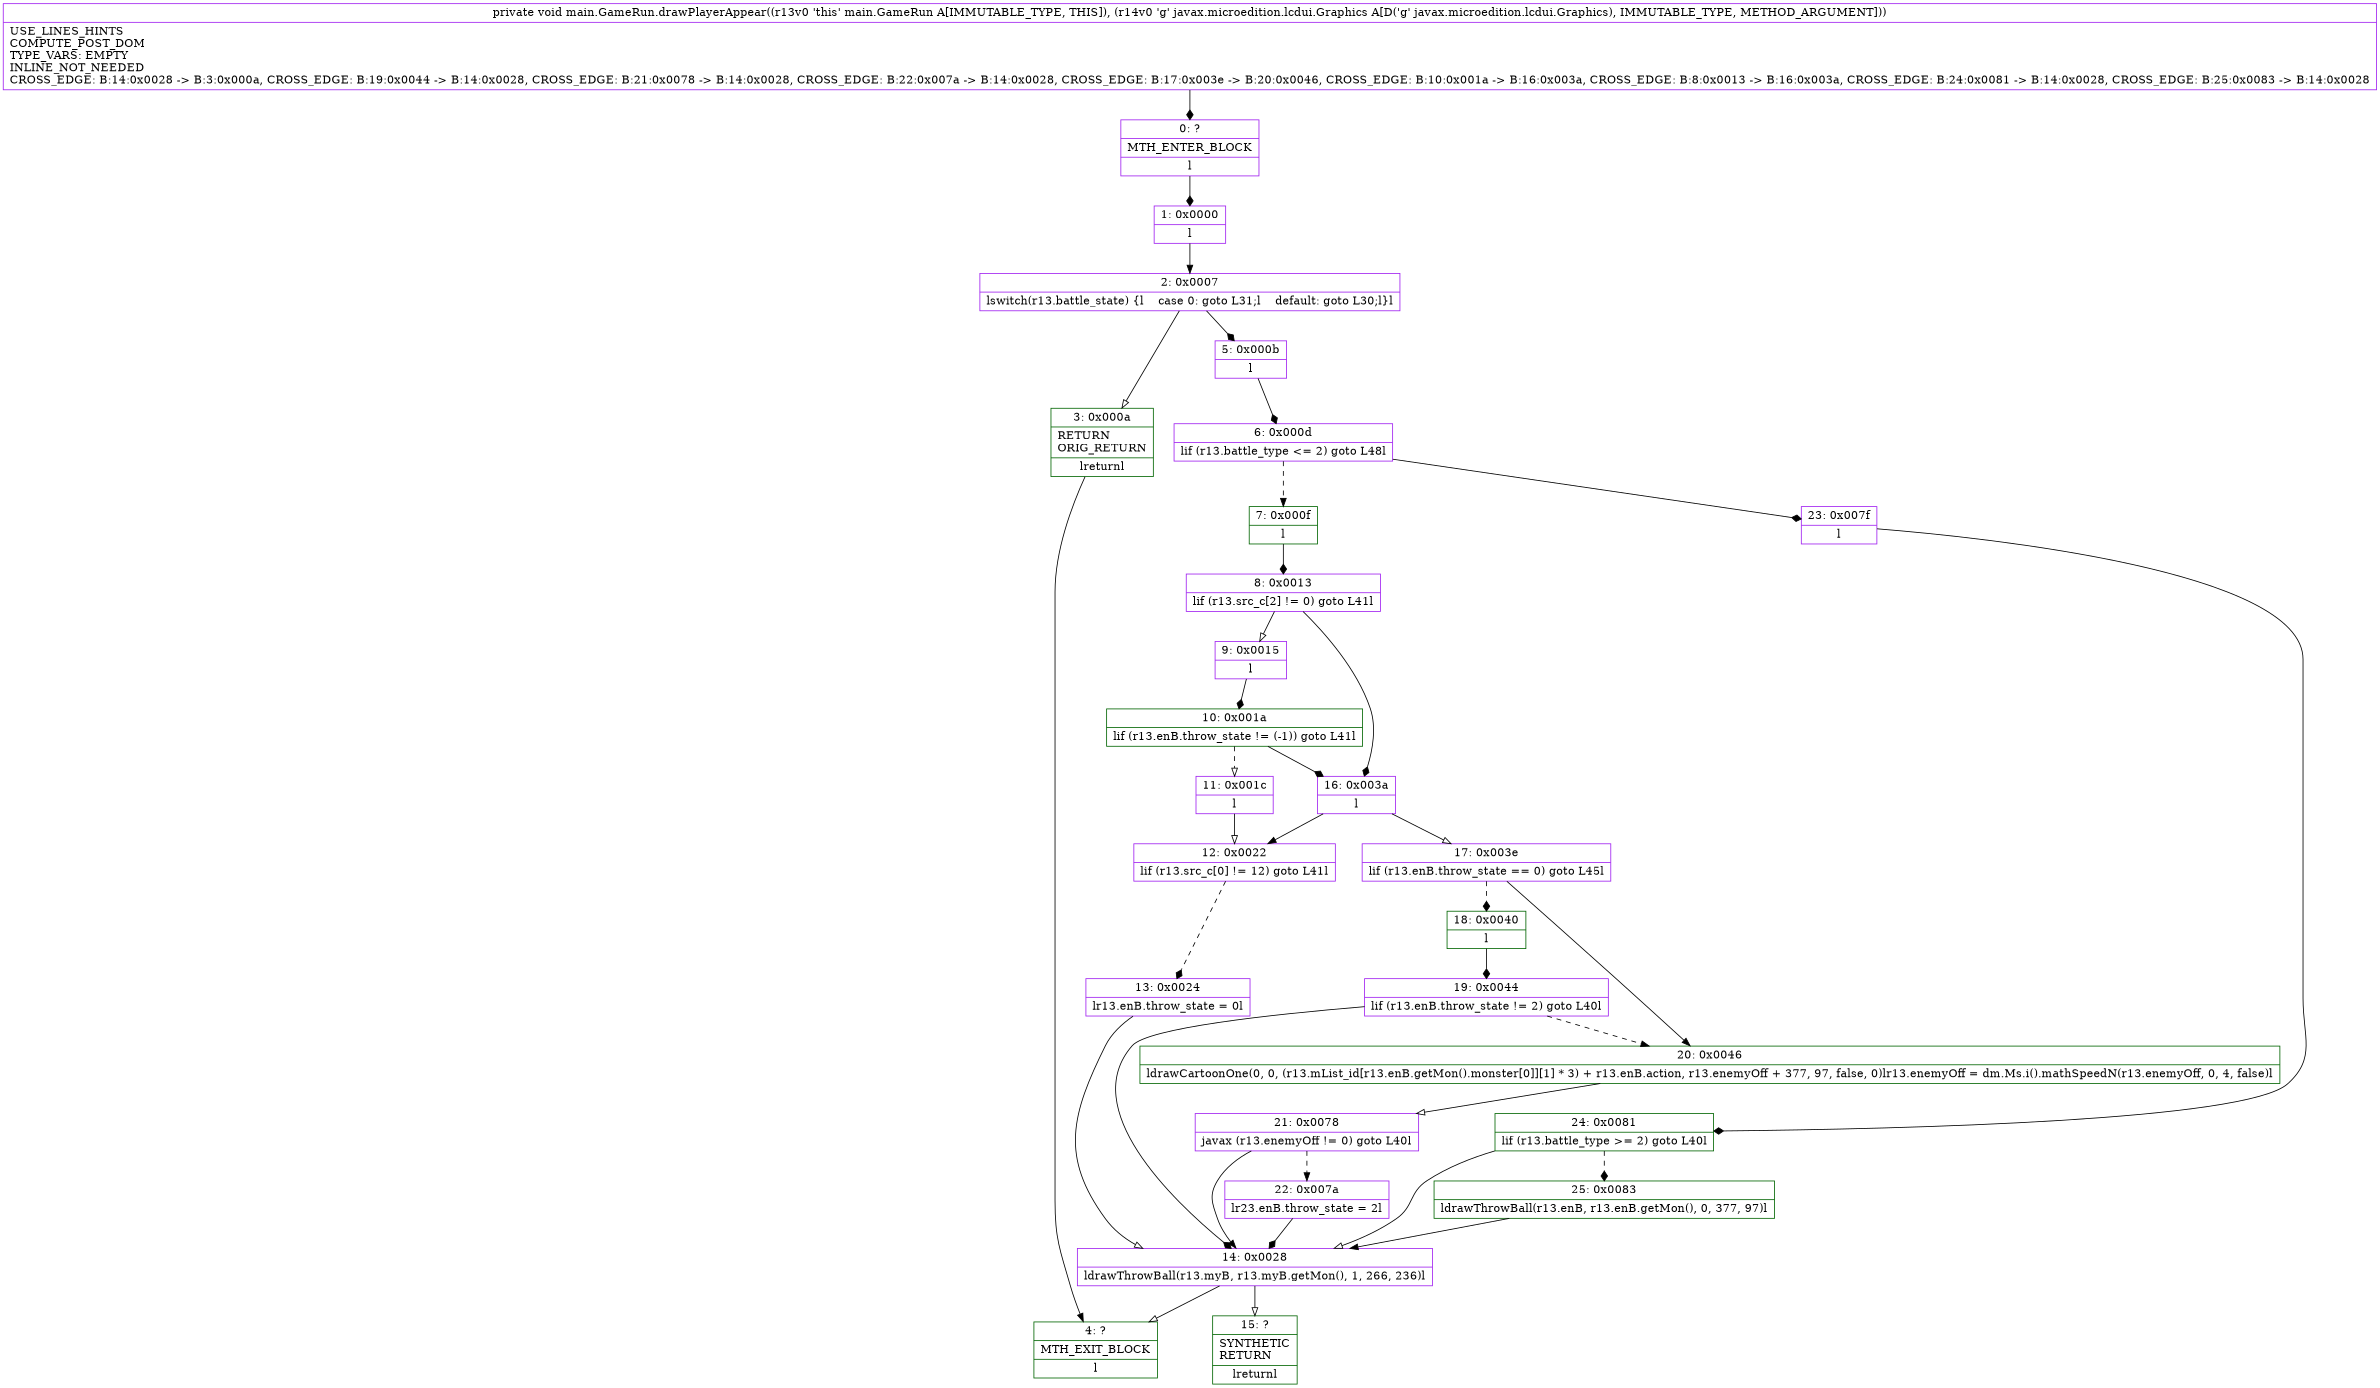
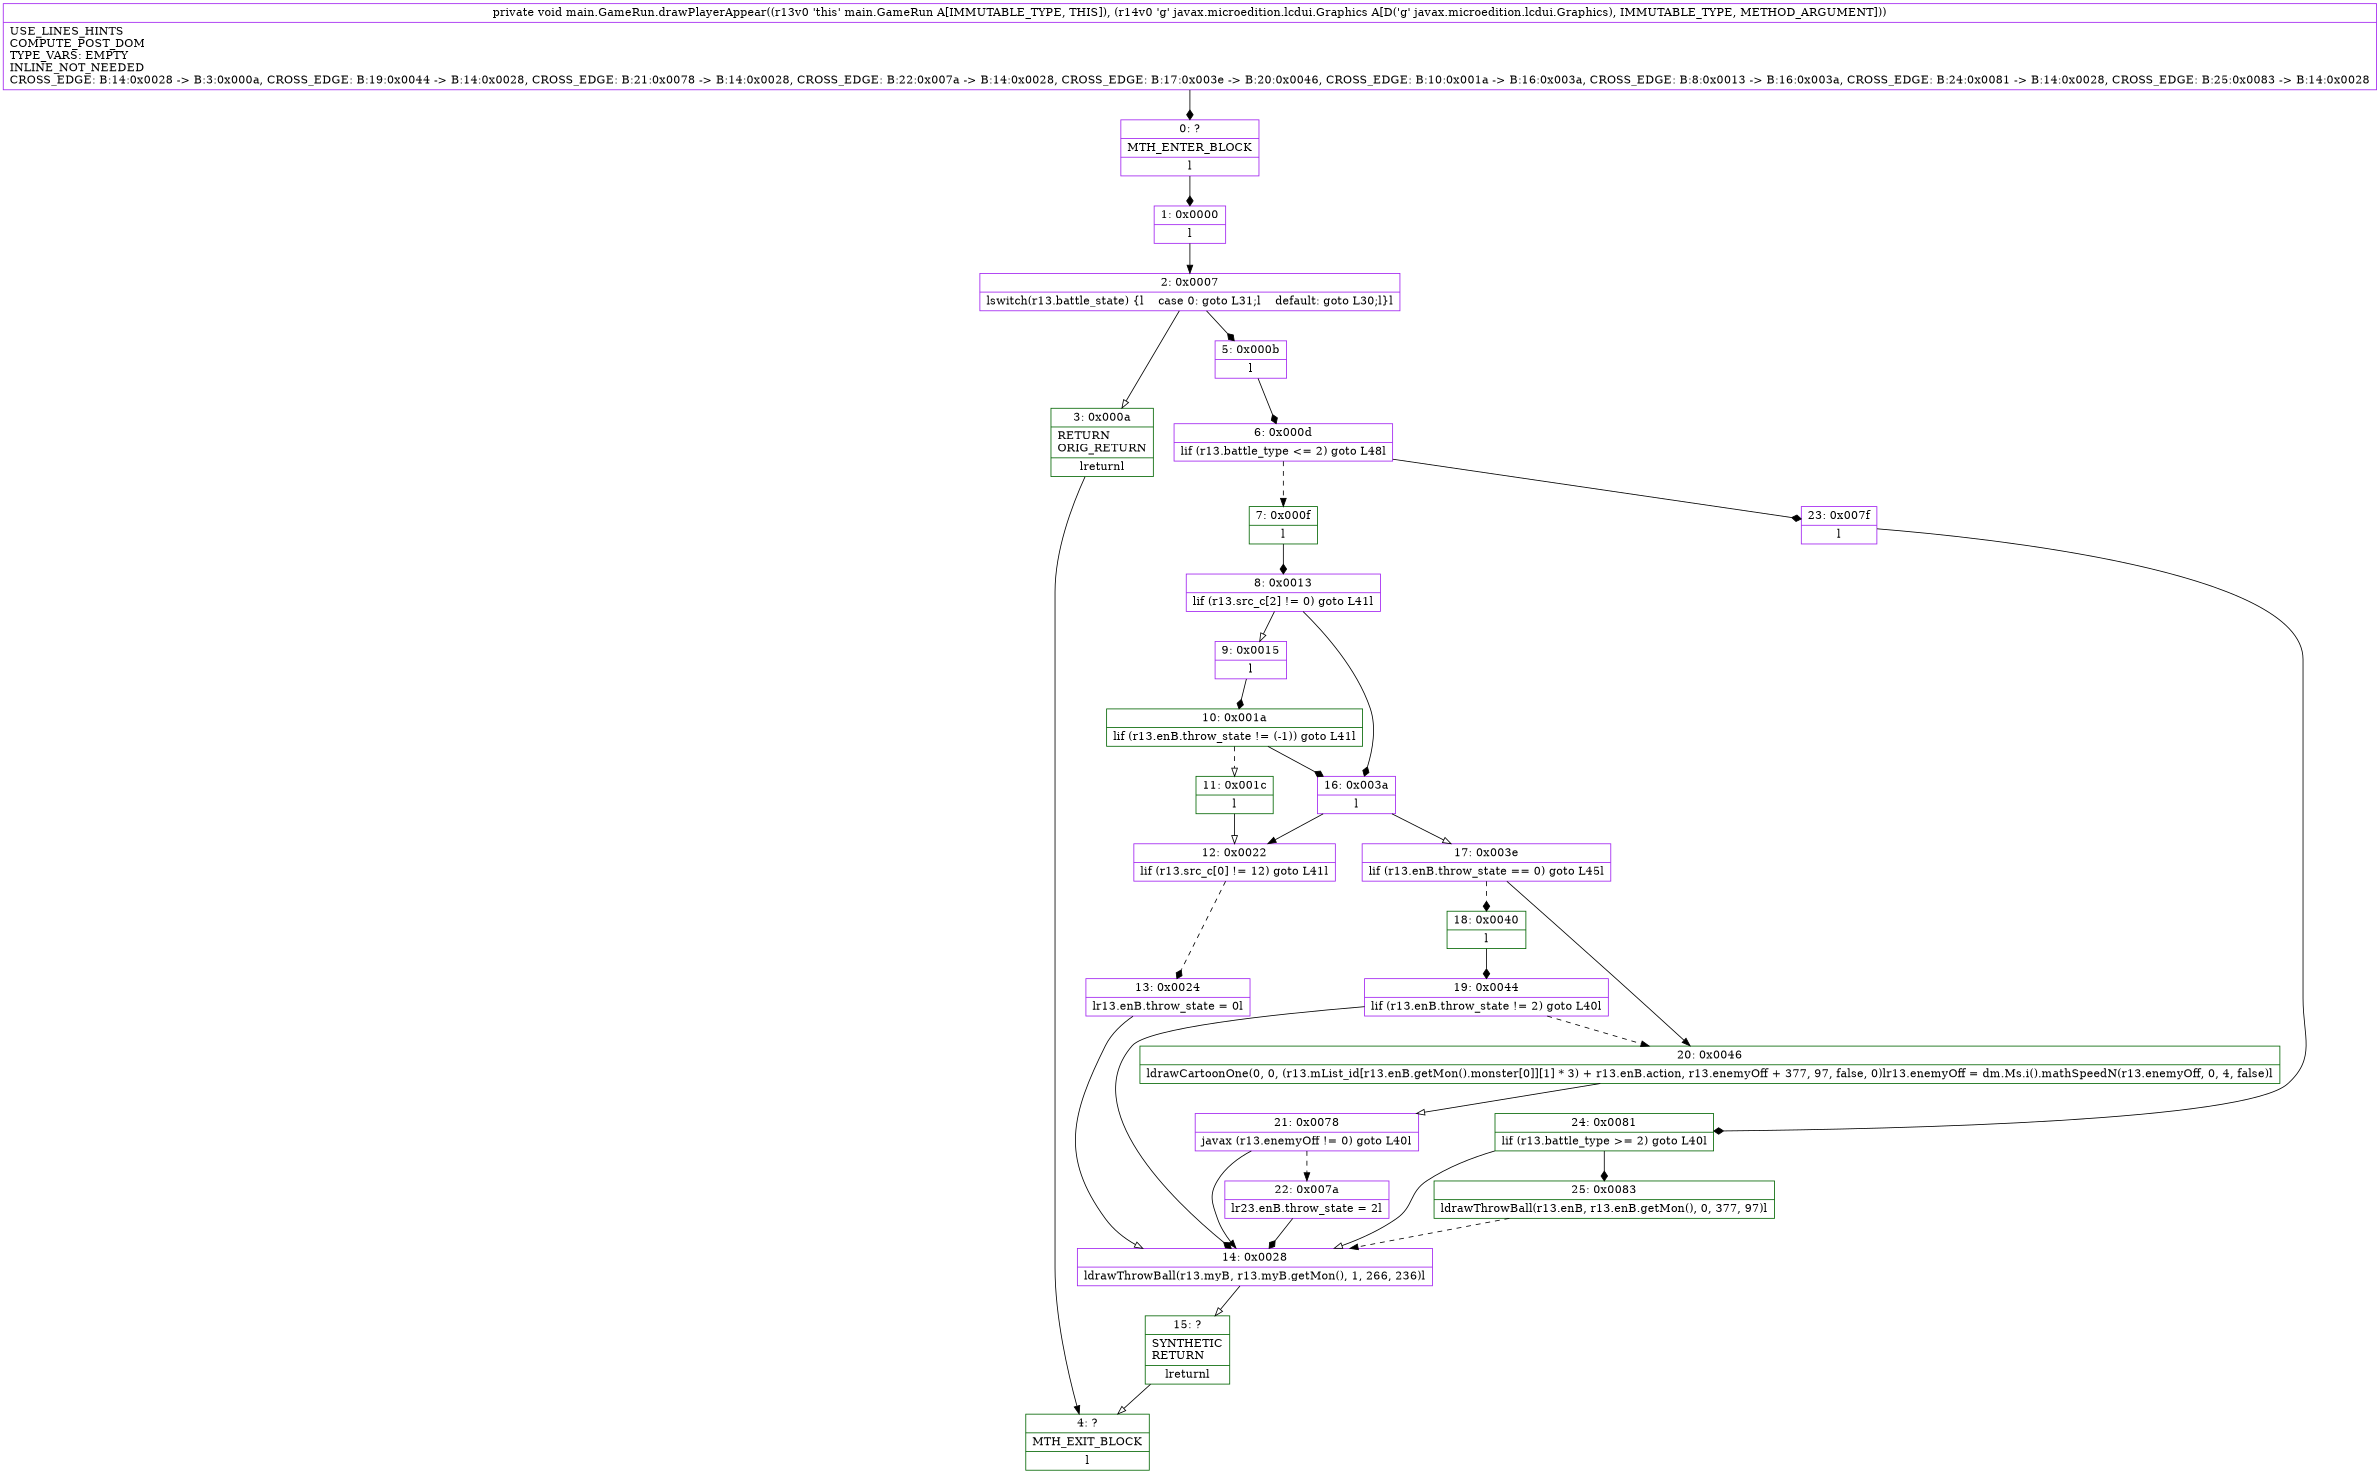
(1235, 795) -> (1235, 795)
(1604, 1161) -> (1604, 1161)
(1434, 1233) -> (1434, 1233)
(1188, 1302) -> (1137, 1396)
